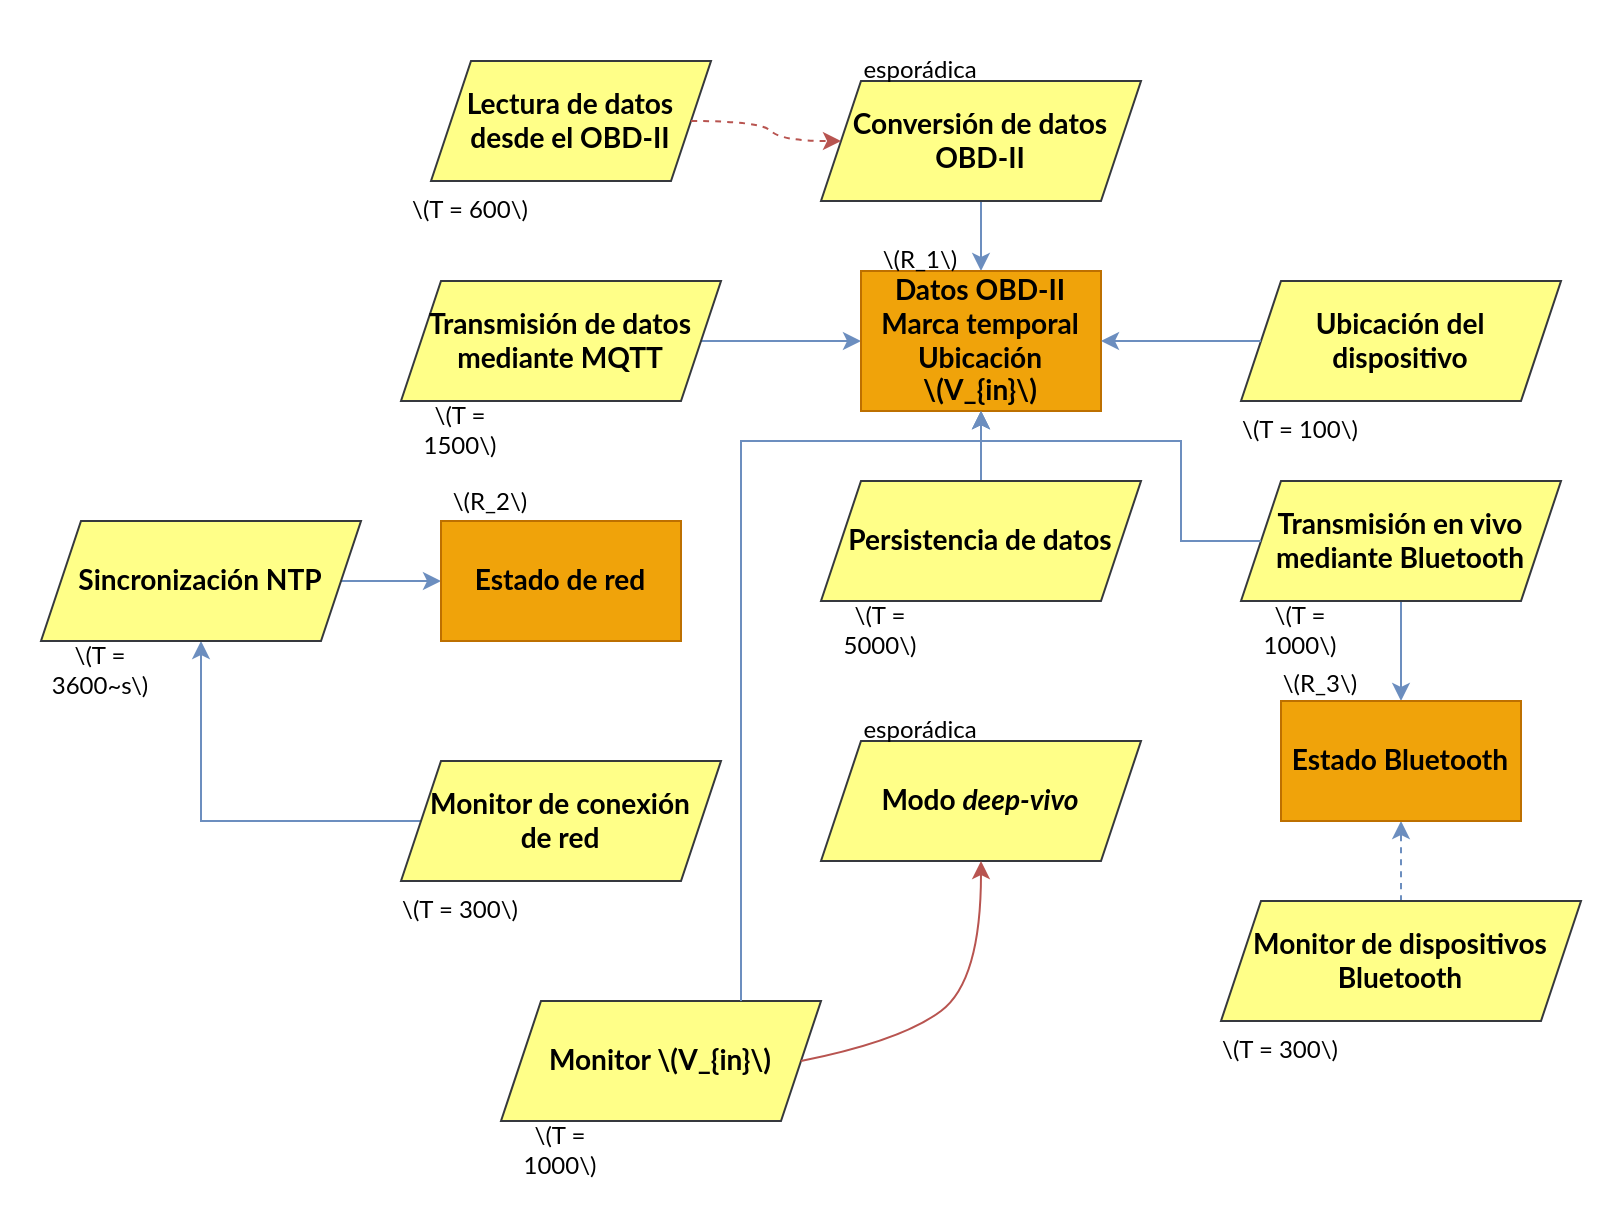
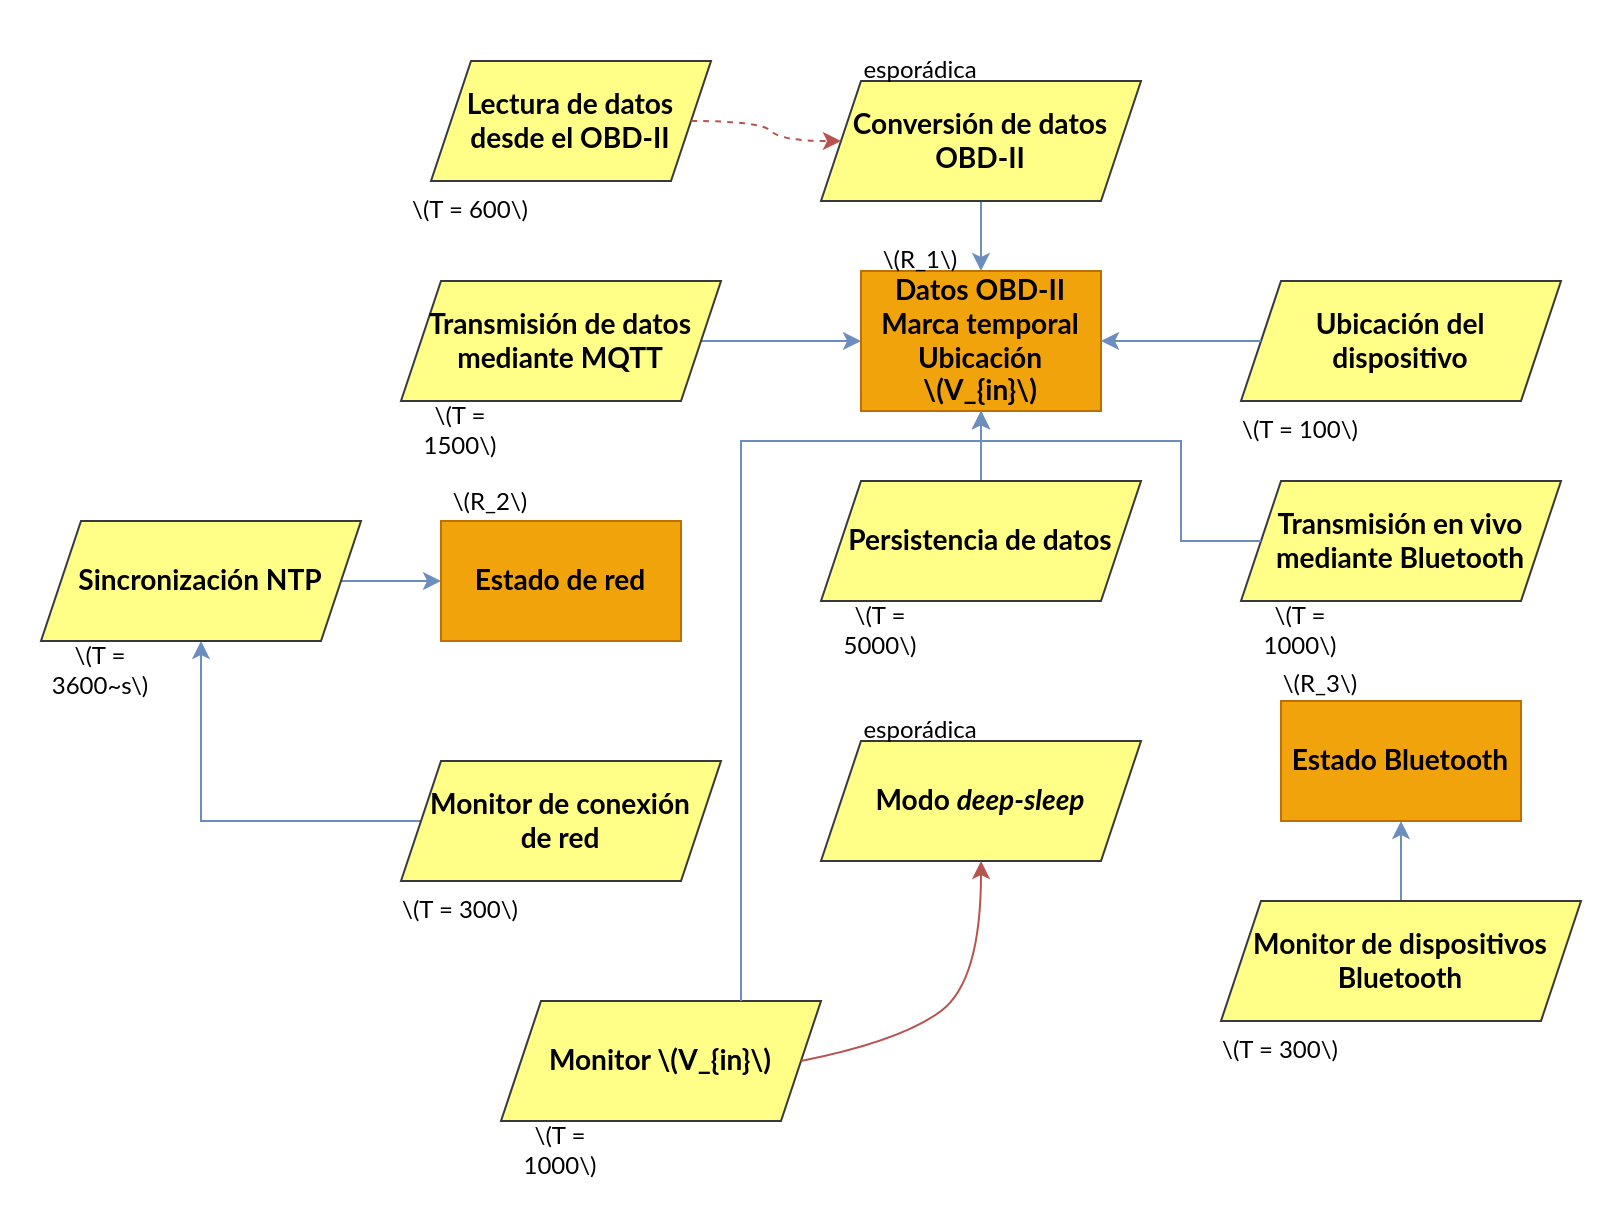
(1401, 645) -> none
(981, 801) -> (981, 801)
(1401, 867) -> (1401, 867)
